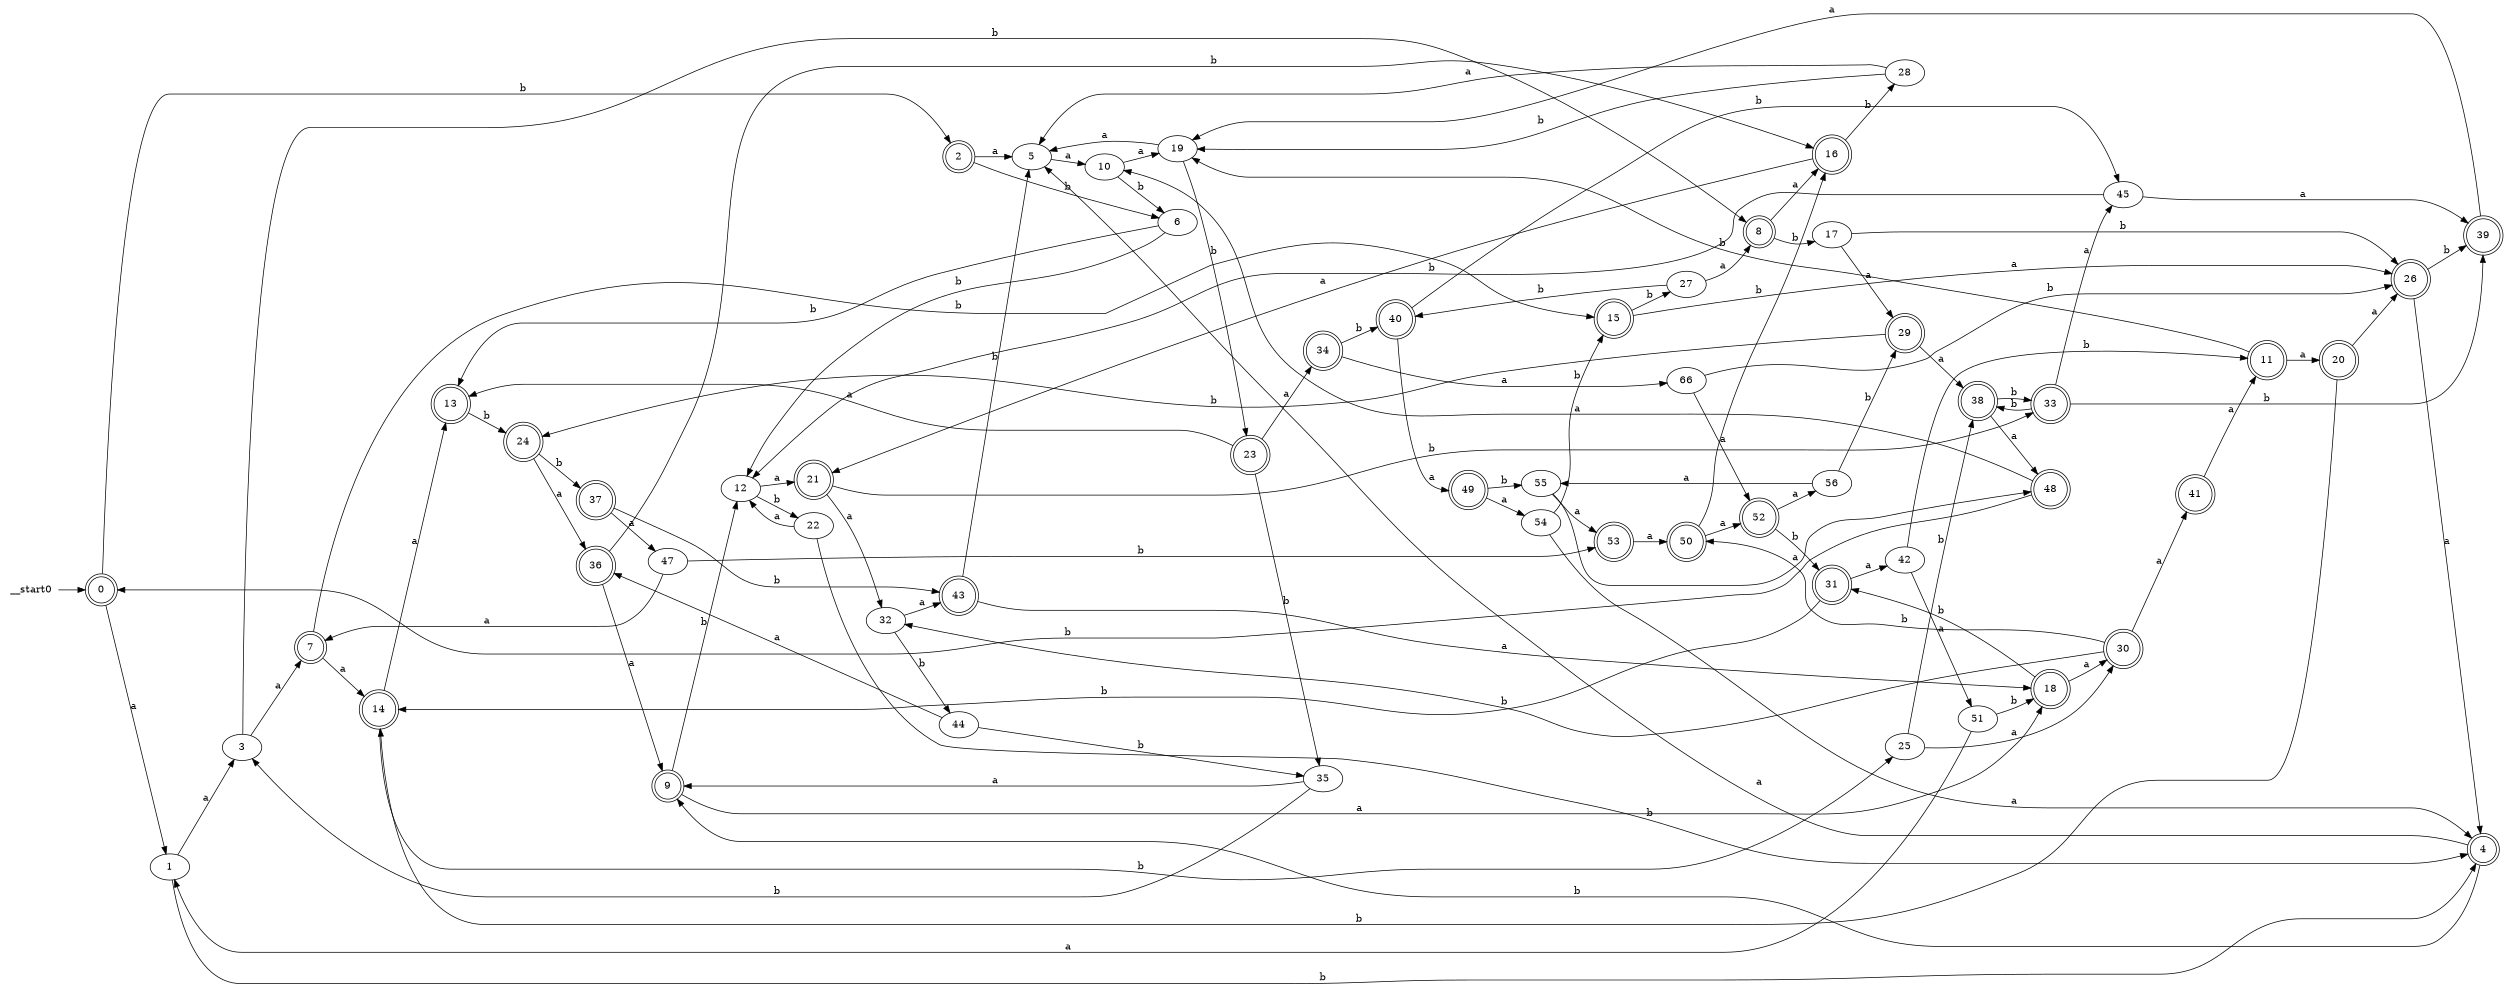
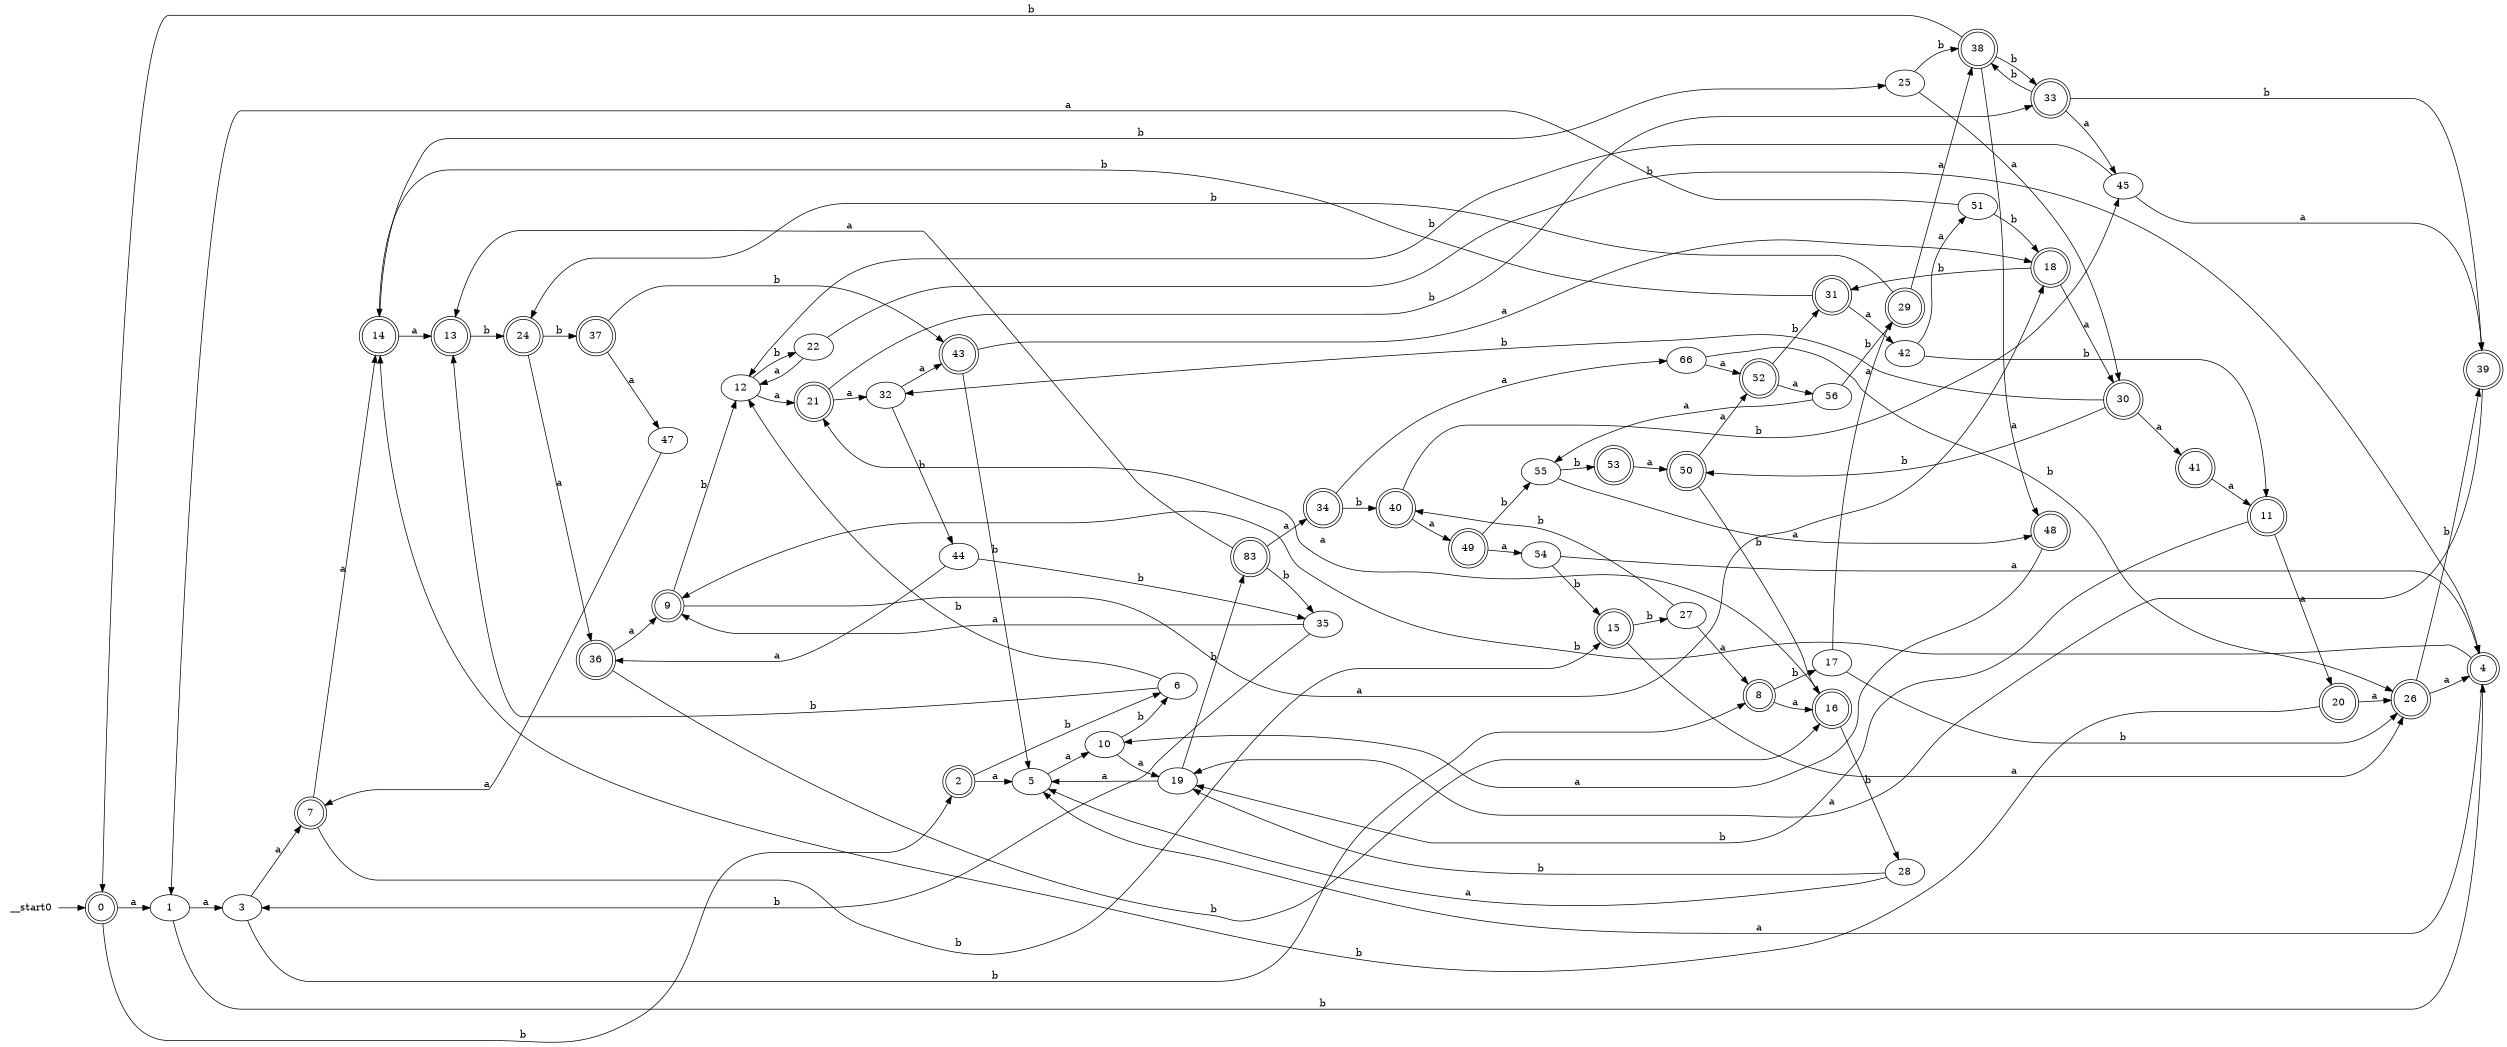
(1250, 455) -> (1250, 557)
(1578, 512) -> (1578, 463)
(1138, 556) -> none
(1083, 638) -> (631, 15)
